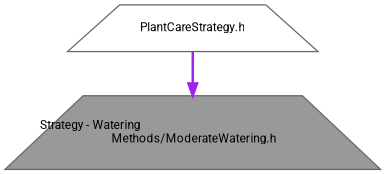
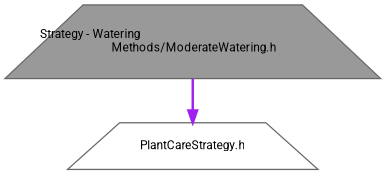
(193, 67) -> (193, 95)
